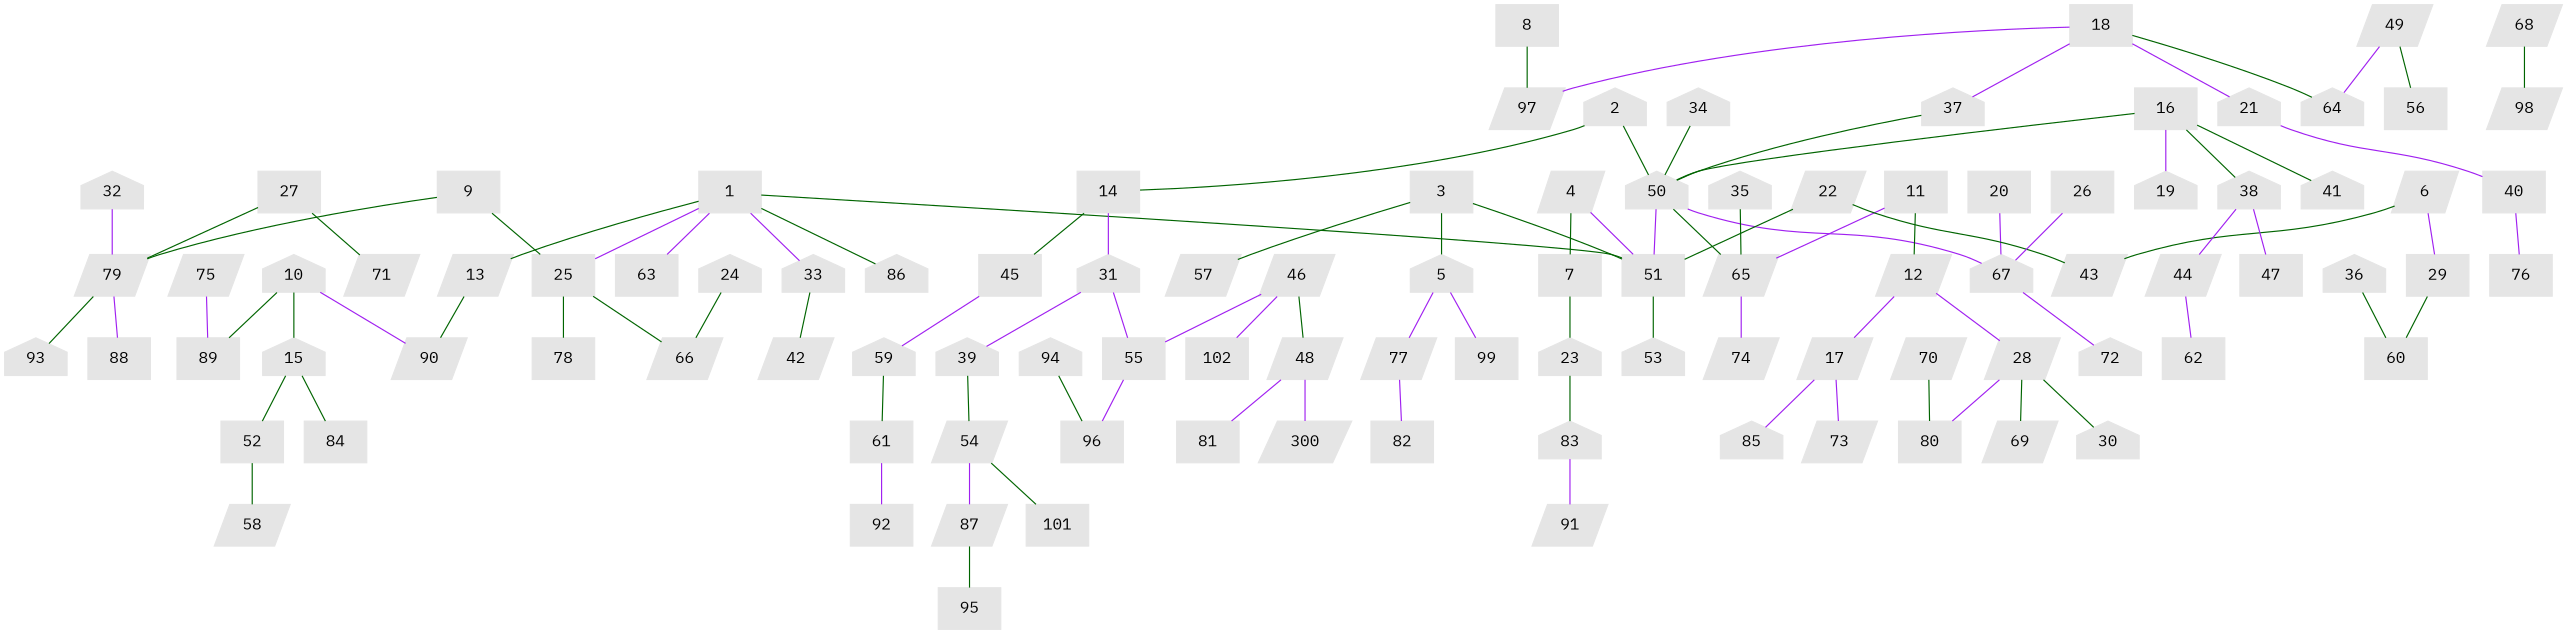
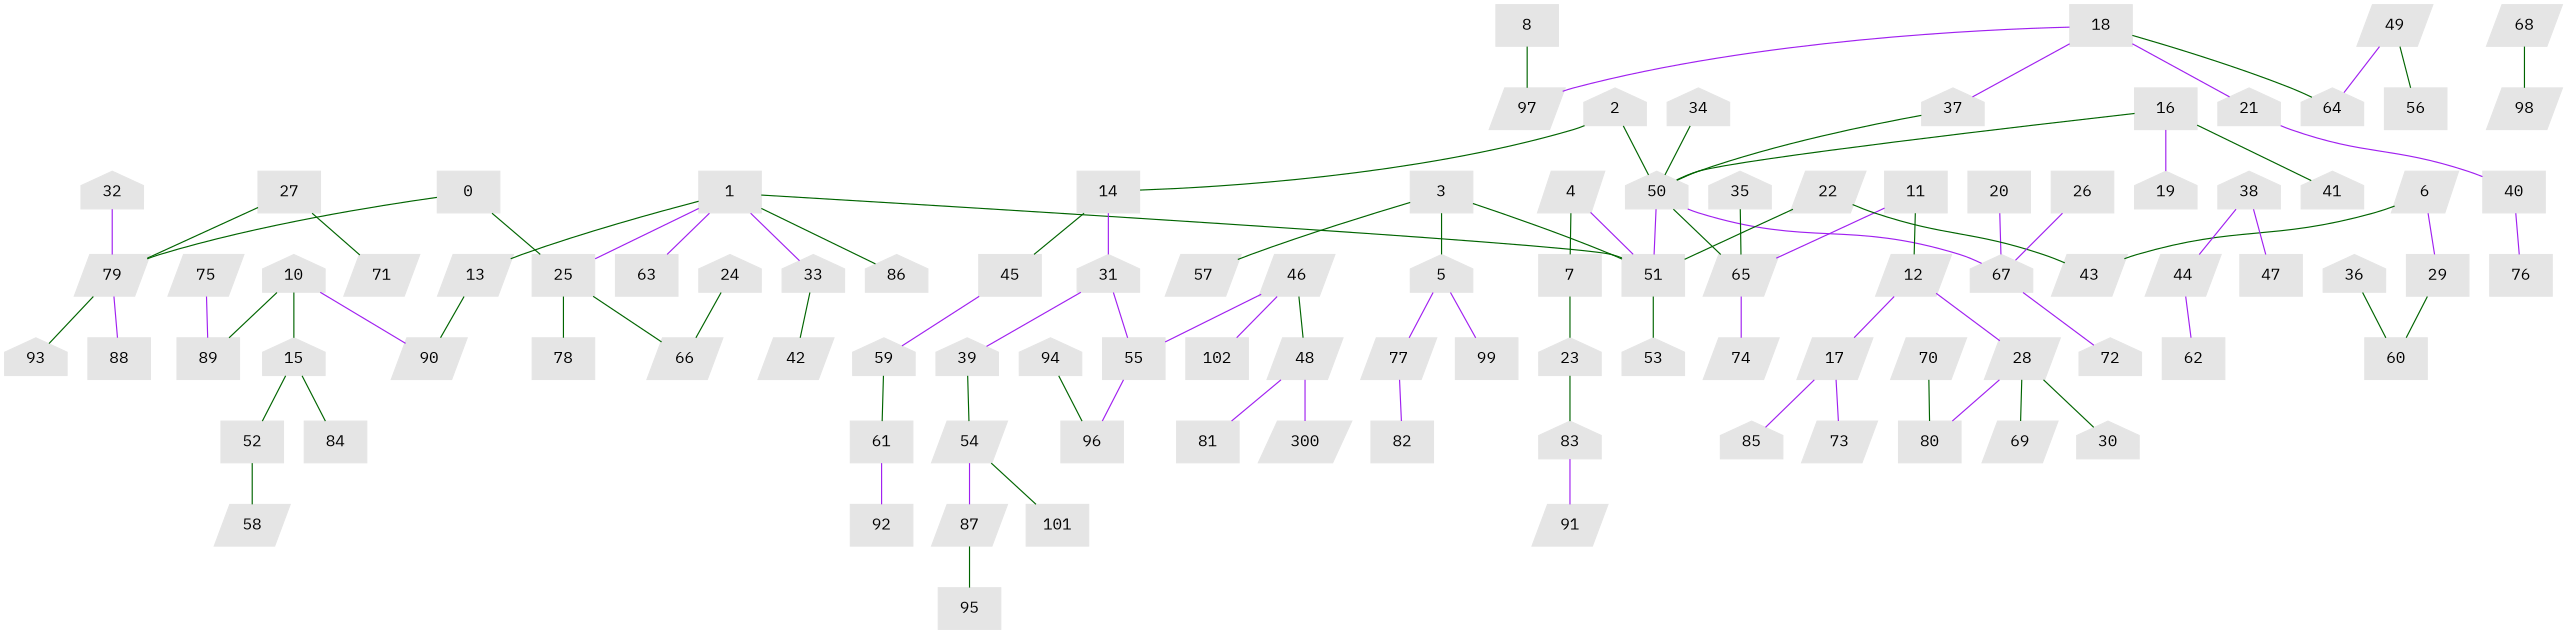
(2211, 154) -> none
(469, 192) -> (469, 192)
